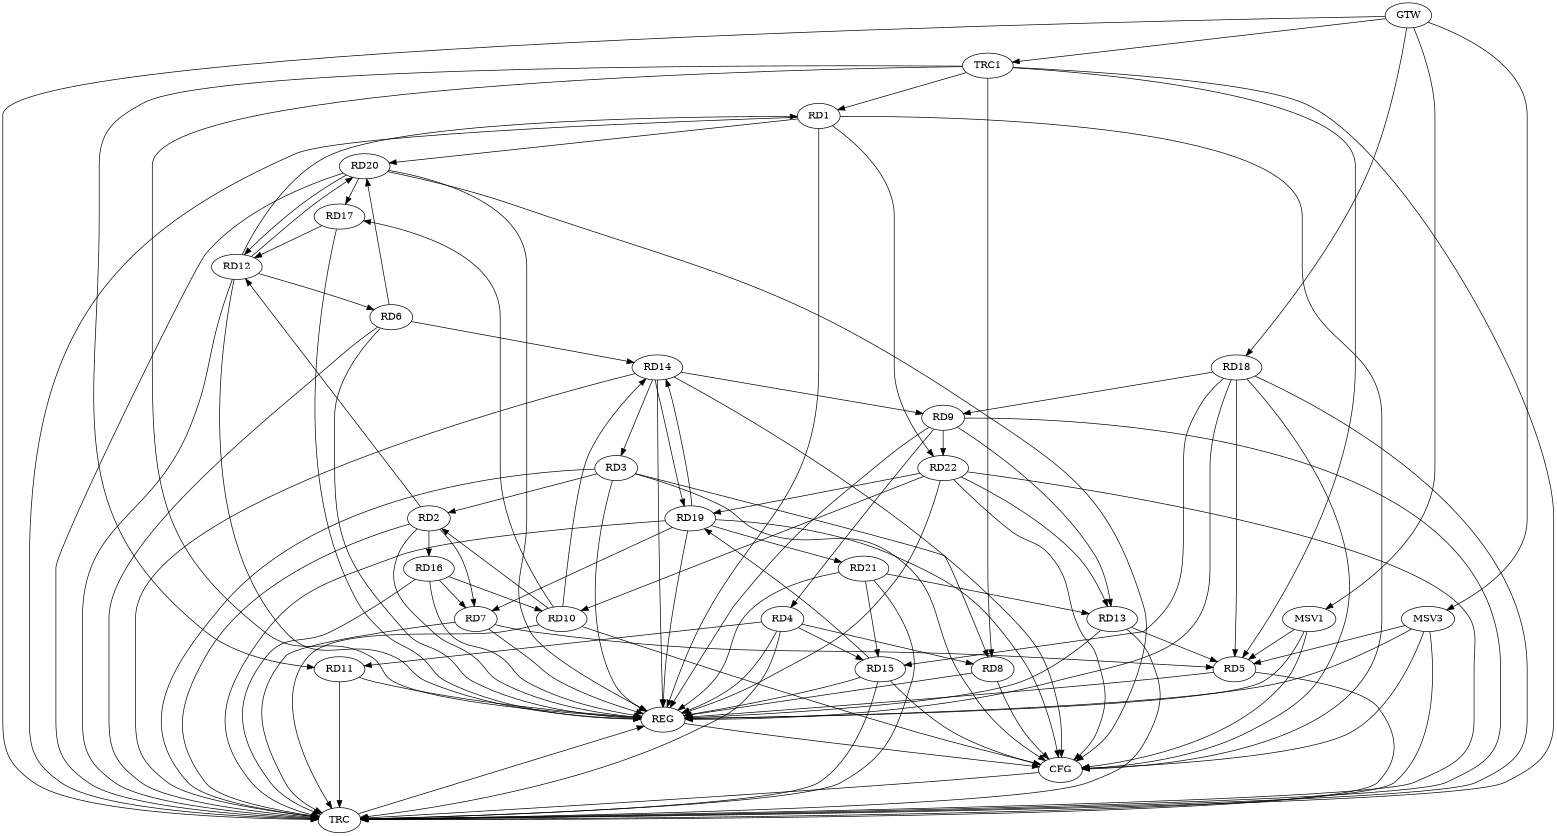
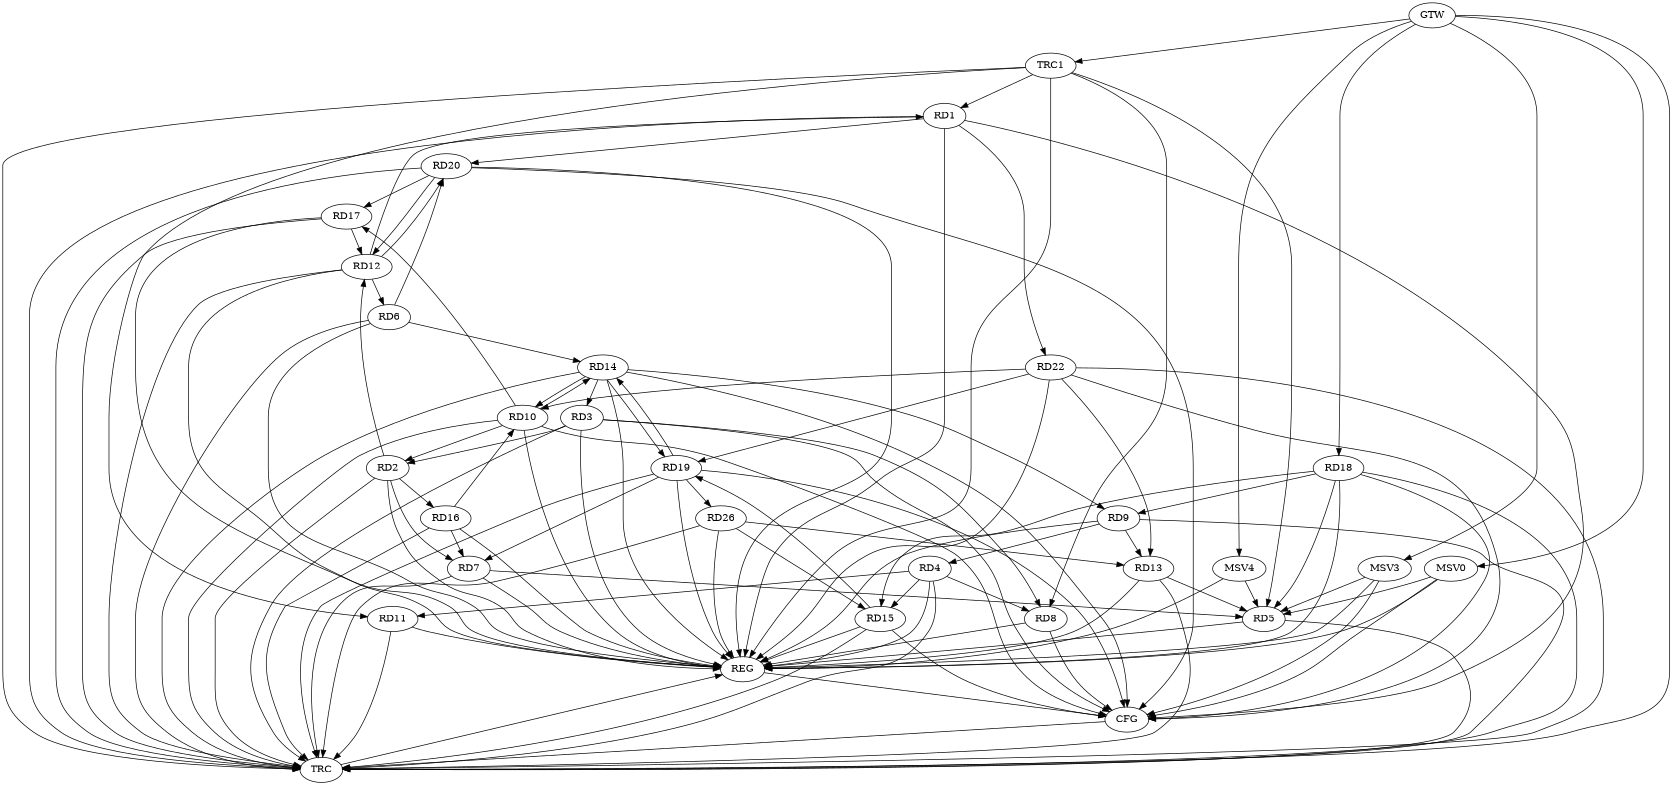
none -> (563, 390)
(943, 439) -> none
(863, 569) -> (721, 518)
none -> (1239, 569)
none -> (578, 585)
(1309, 619) -> (1451, 569)
(963, 813) -> (82, 490)
